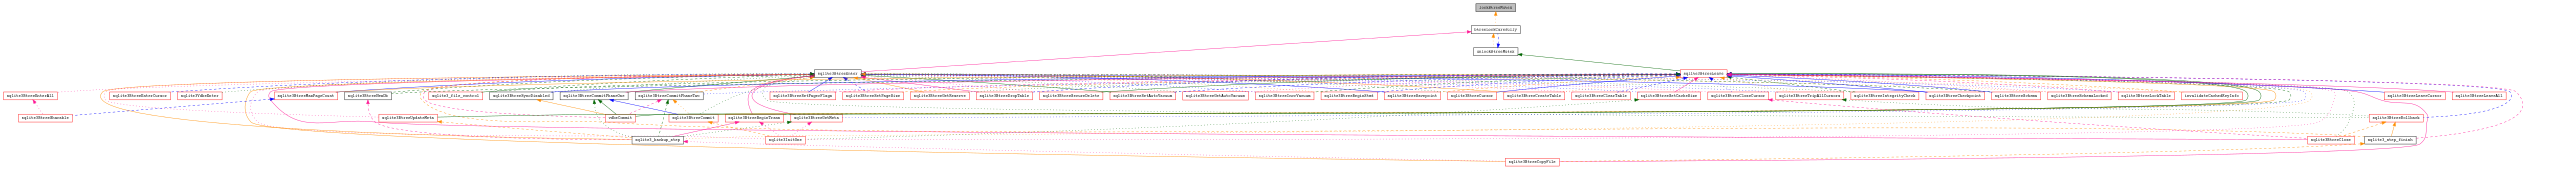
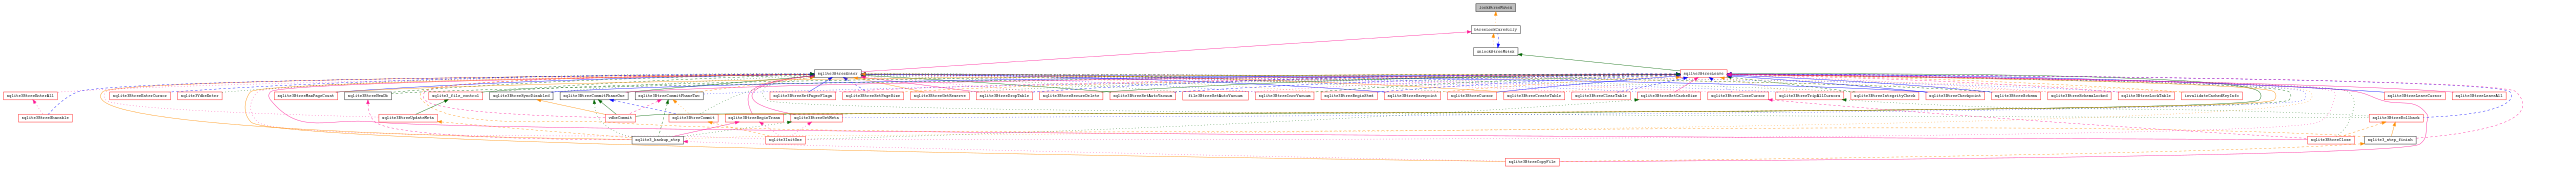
(1216, 96) -> (1216, 96)
(181, 107) -> (425, 78)
(649, 108) -> (649, 108)
(1605, 112) -> (429, 108)
